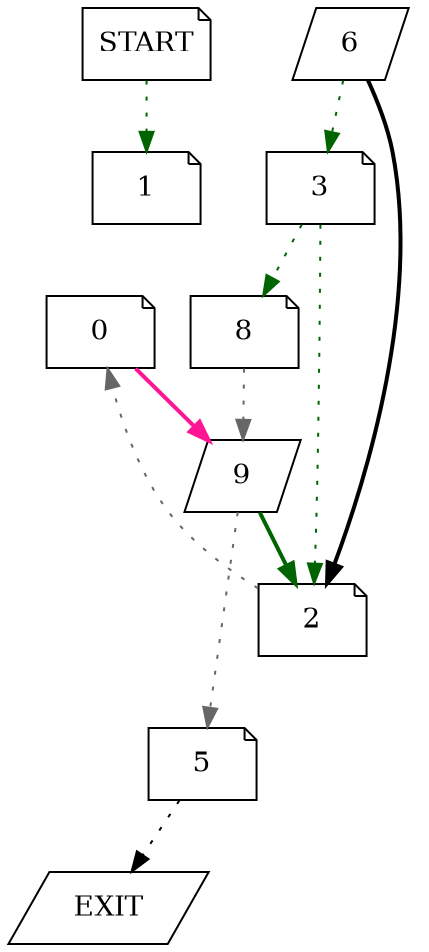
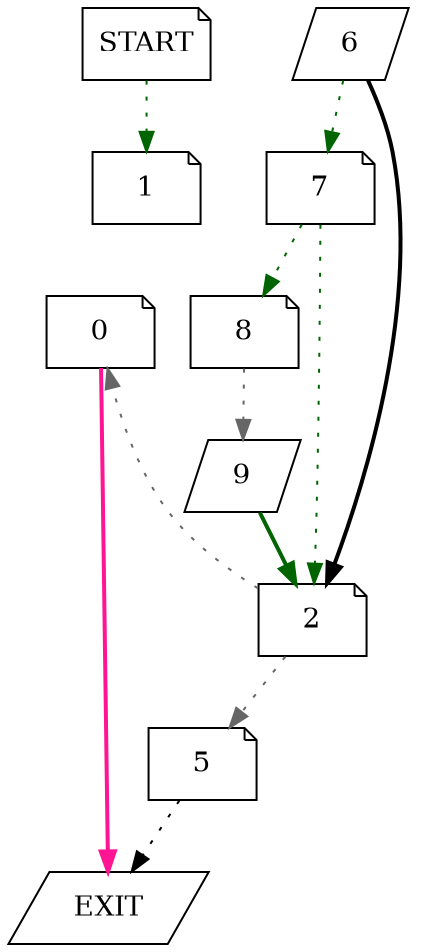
(321, 188) -> (321, 188)
(165, 397) -> (104, 609)
(224, 610) -> (264, 684)
